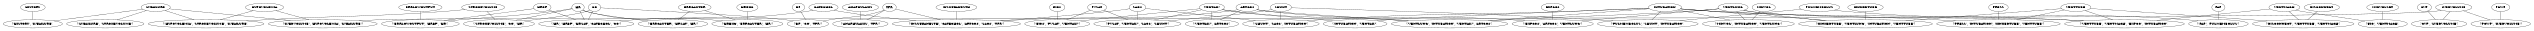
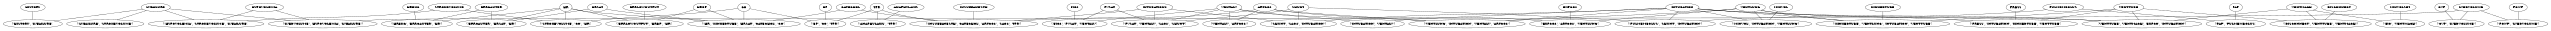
none -> (598, 7)
(1137, 7) -> (1155, 7)
(586, 24) -> (744, 24)
